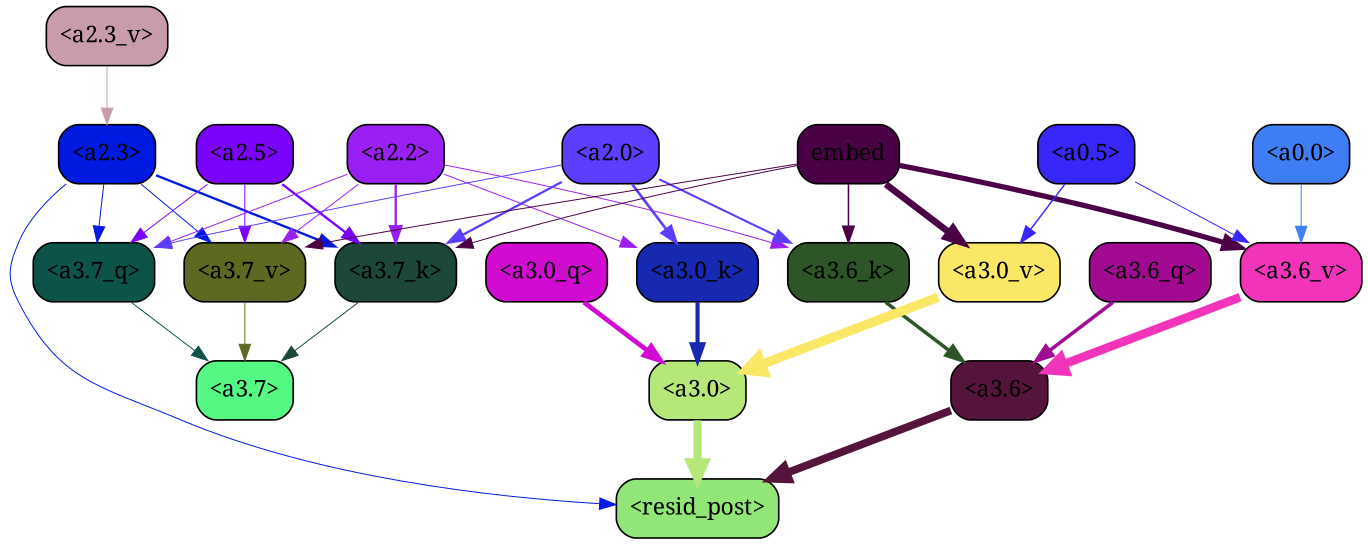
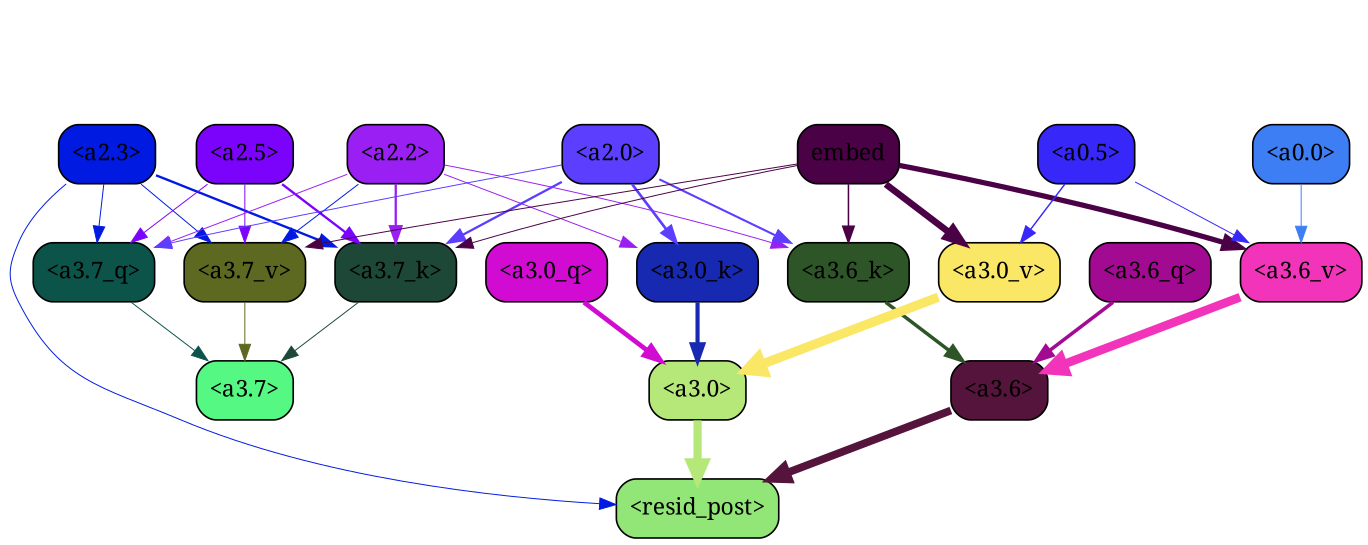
(107, 36) -> none
(343, 196) -> (343, 196)
